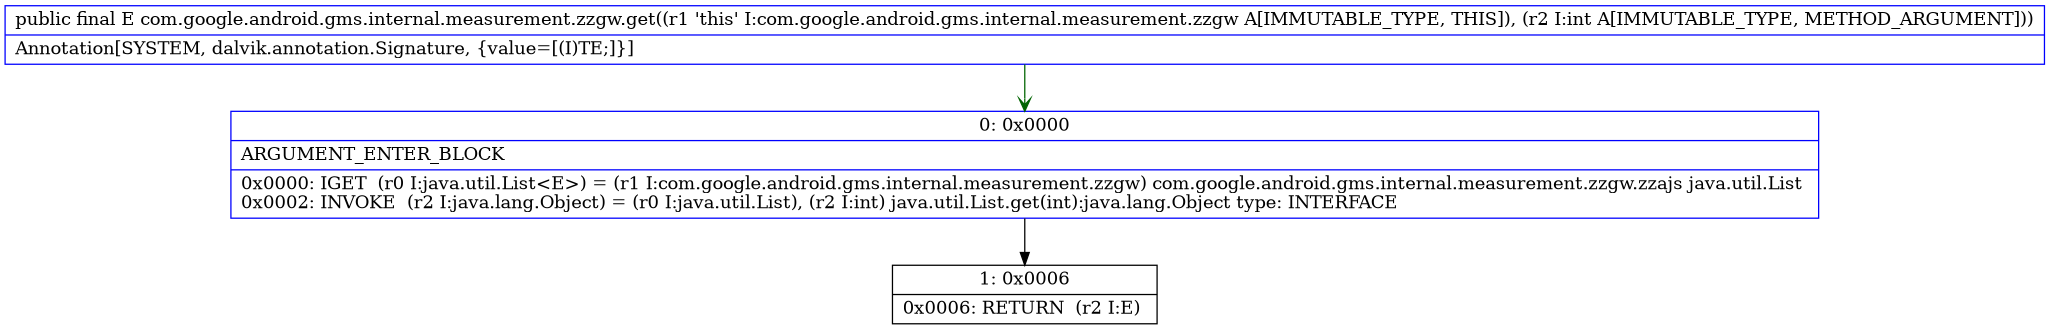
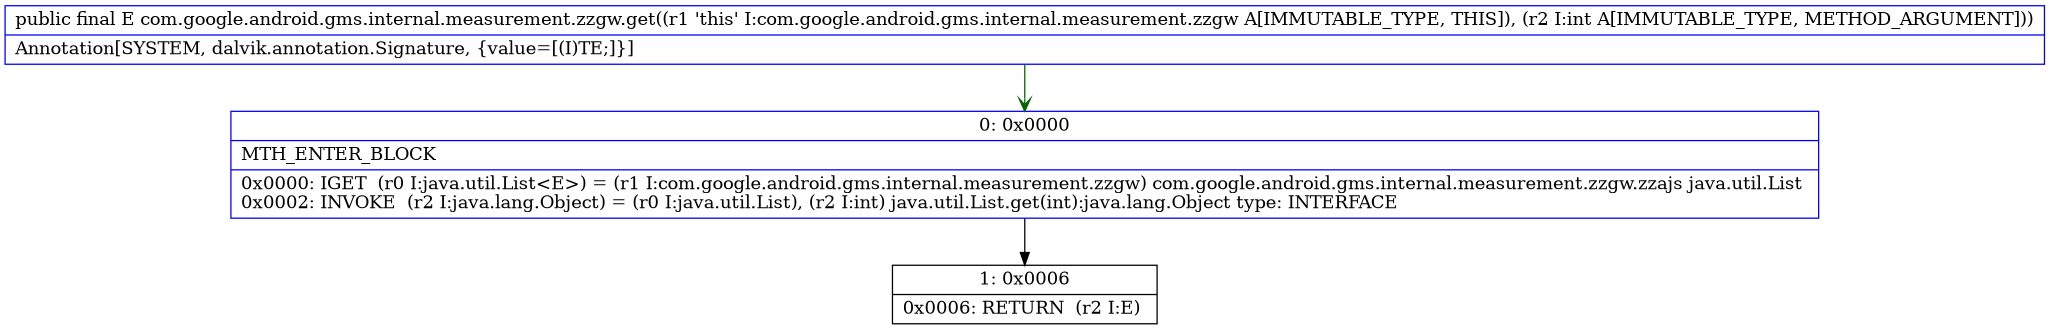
(373, 155) -> (339, 155)
